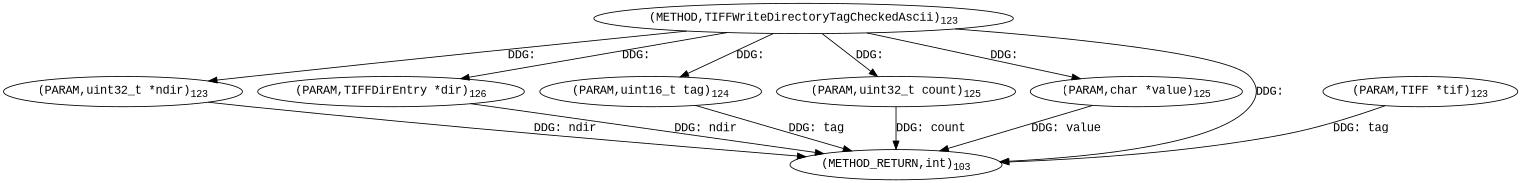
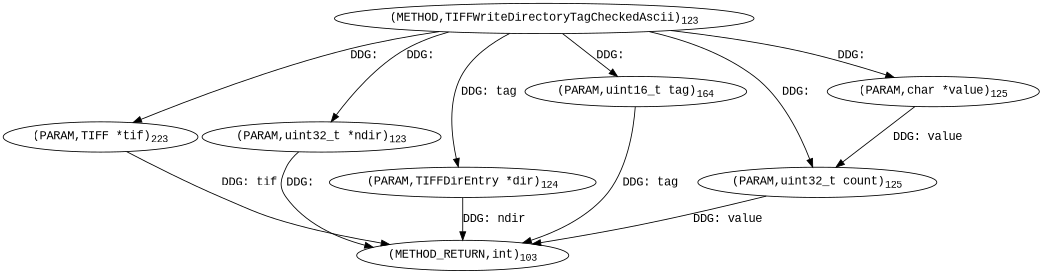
(640, 55) -> (489, 92)
(1243, 73) -> (287, 67)
(478, 90) -> (550, 181)
(720, 90) -> (706, 90)
(1480, 90) -> (160, 136)
(1020, 127) -> (879, 134)
(565, 128) -> (304, 182)
(931, 128) -> (728, 219)
(1361, 128) -> (250, 182)
